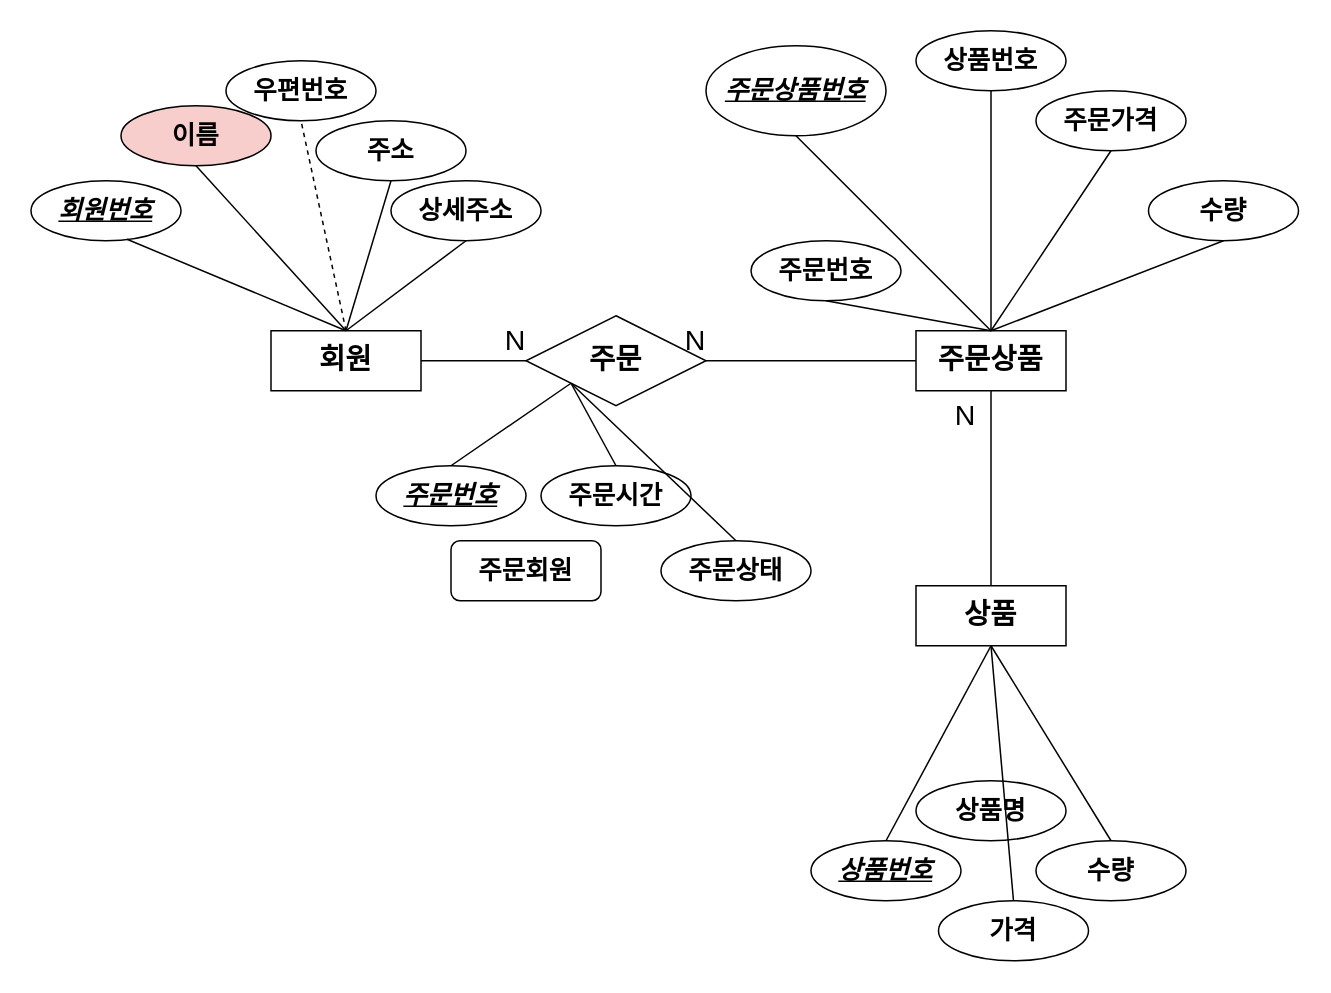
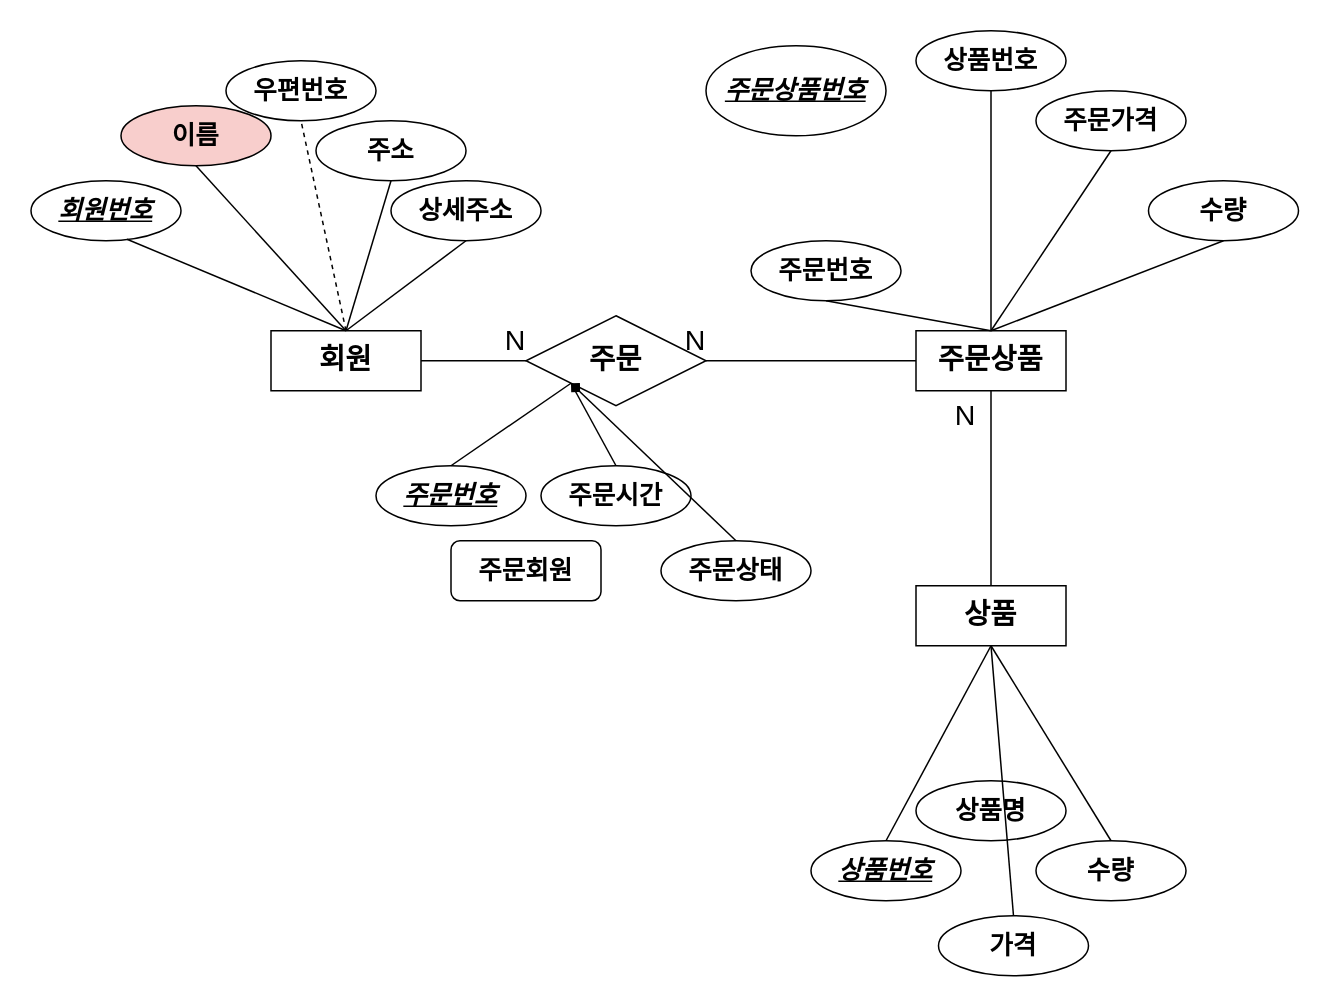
(891, 231) -> none
(577, 389) -> (580, 392)
(1013, 931) -> (1013, 946)
